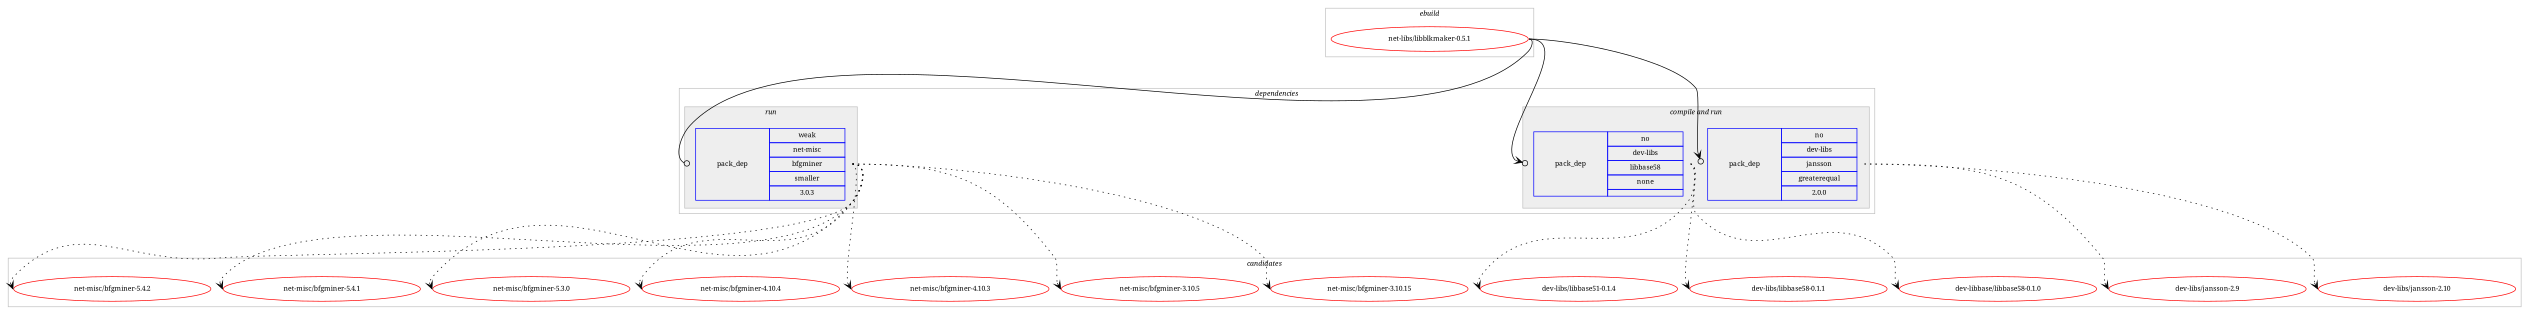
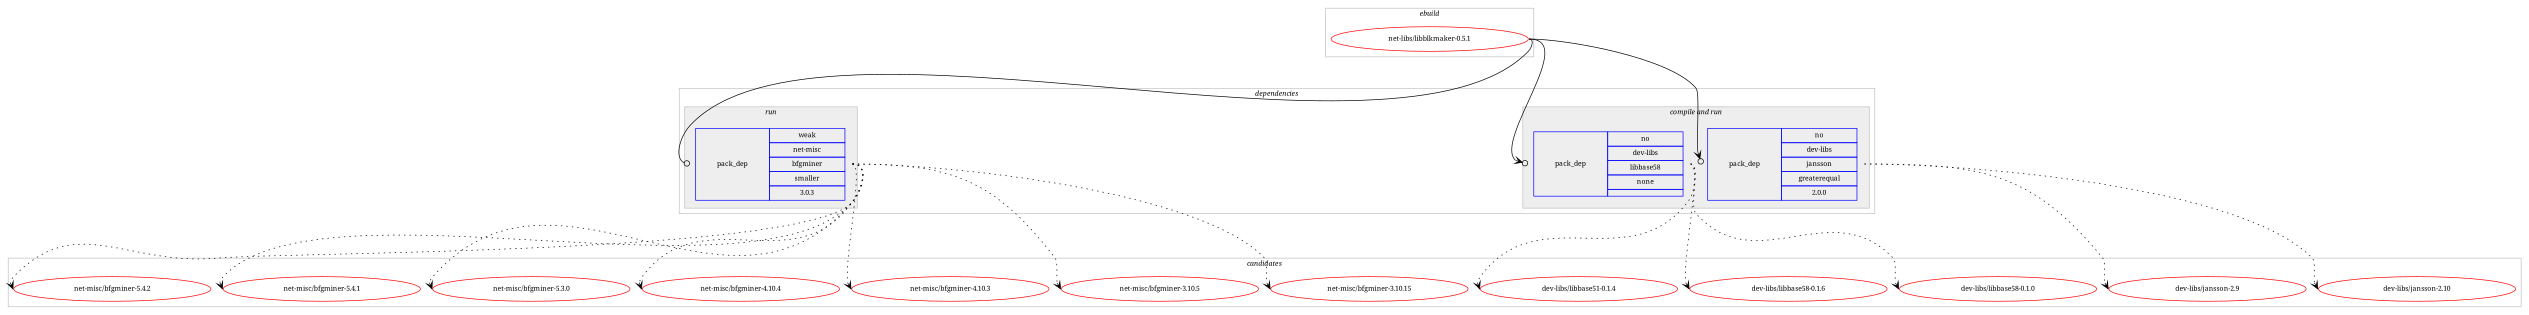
(1788, 289) -> (1788, 289)
(1998, 289) -> (1998, 289)
